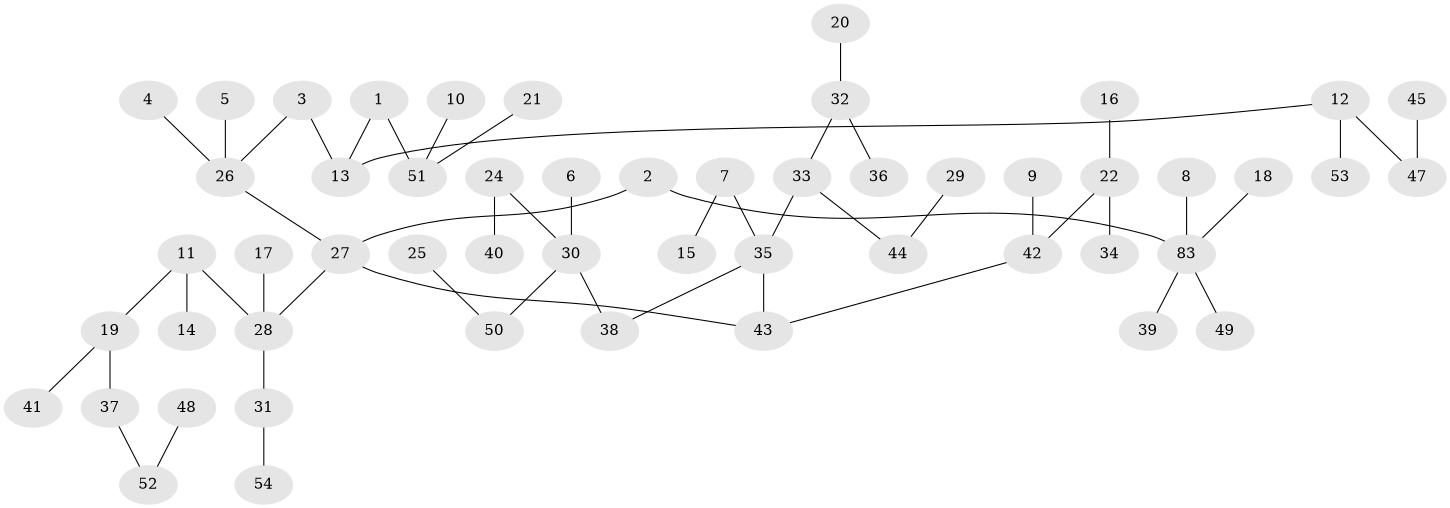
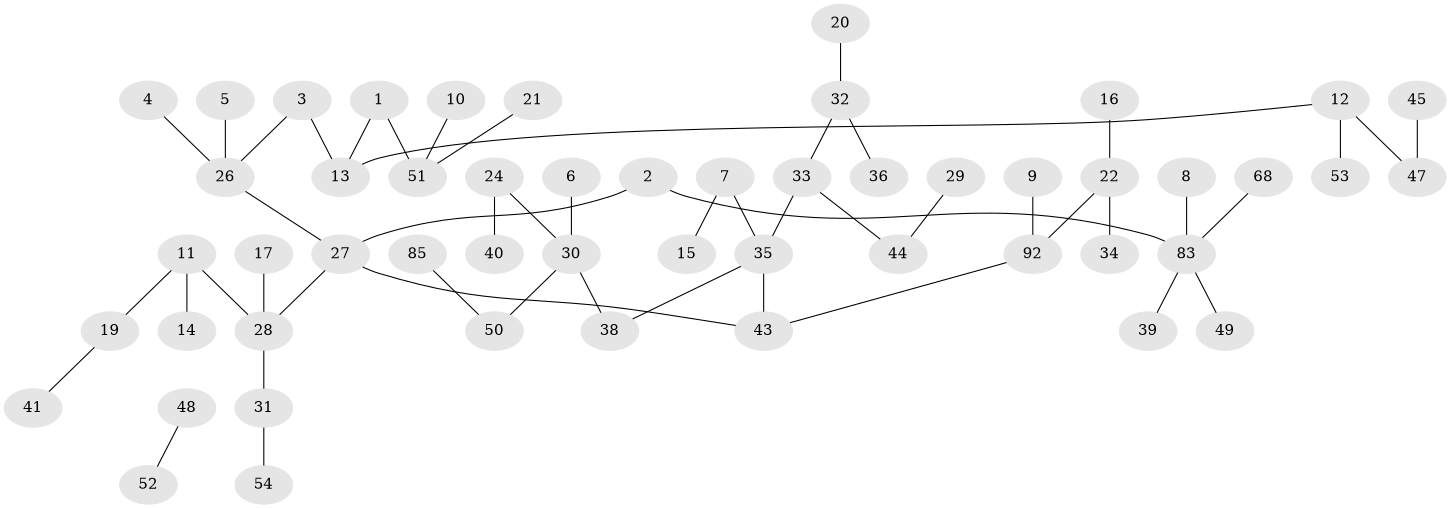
(1264, 177) -> (1264, 177)
(418, 254) -> (418, 254)
(1033, 254) -> (1033, 254)
(110, 408) -> none
